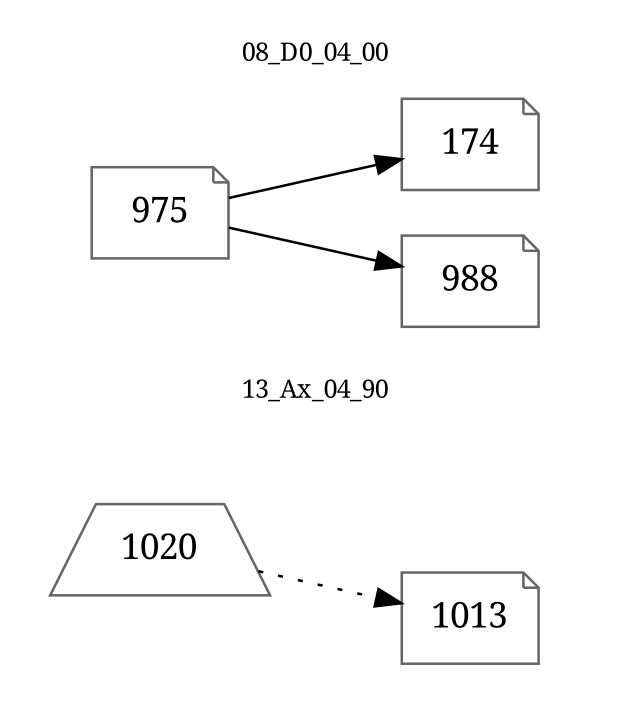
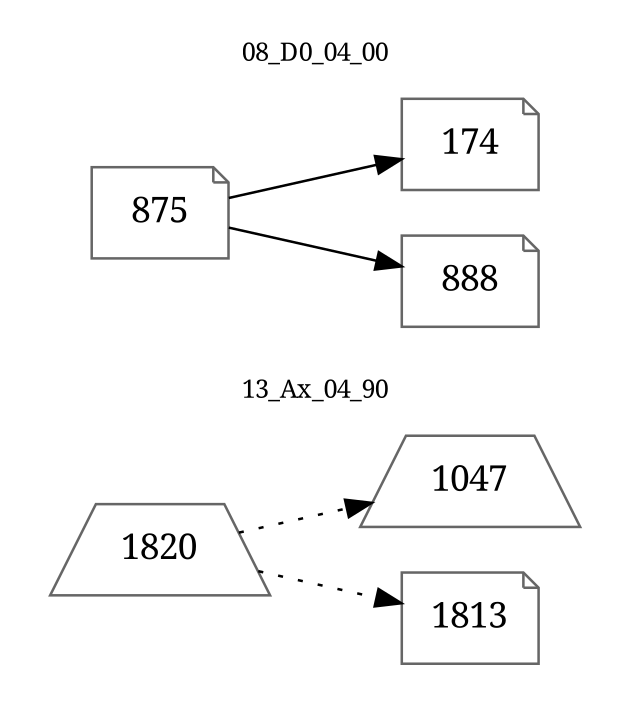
(160, 213) -> (160, 213)
(470, 281) -> (470, 281)
none -> (470, 481)
(160, 550) -> (160, 550)
(470, 618) -> (470, 618)
